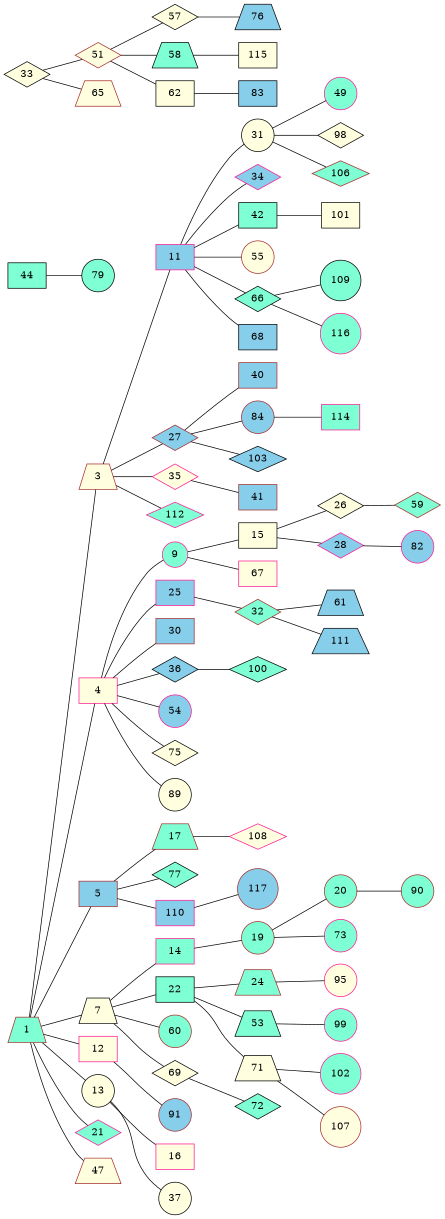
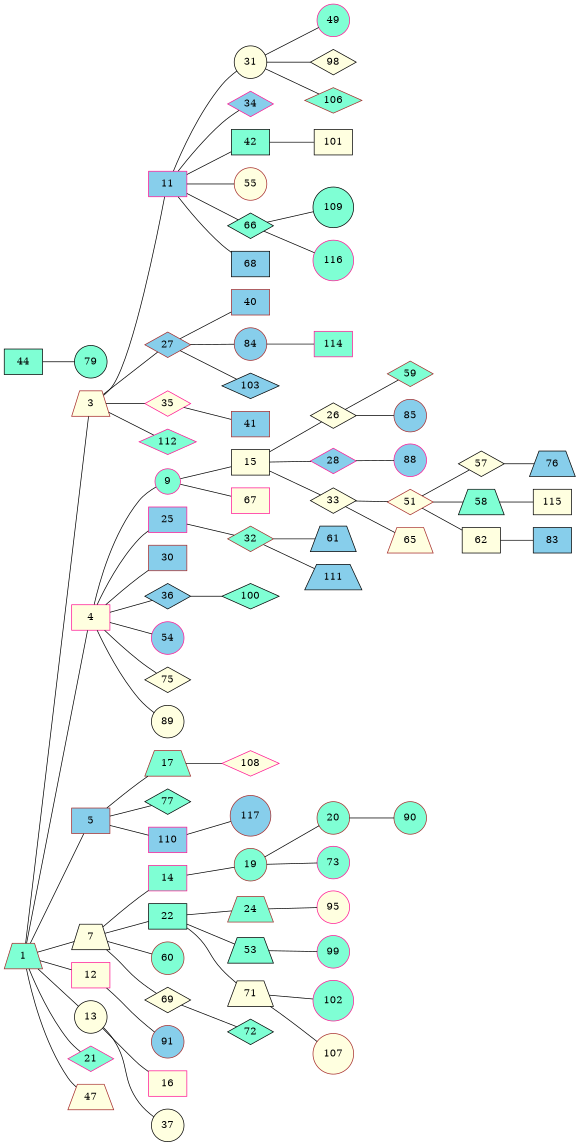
none -> (410, 416)
none -> (295, 483)
(418, 547) -> (410, 460)
